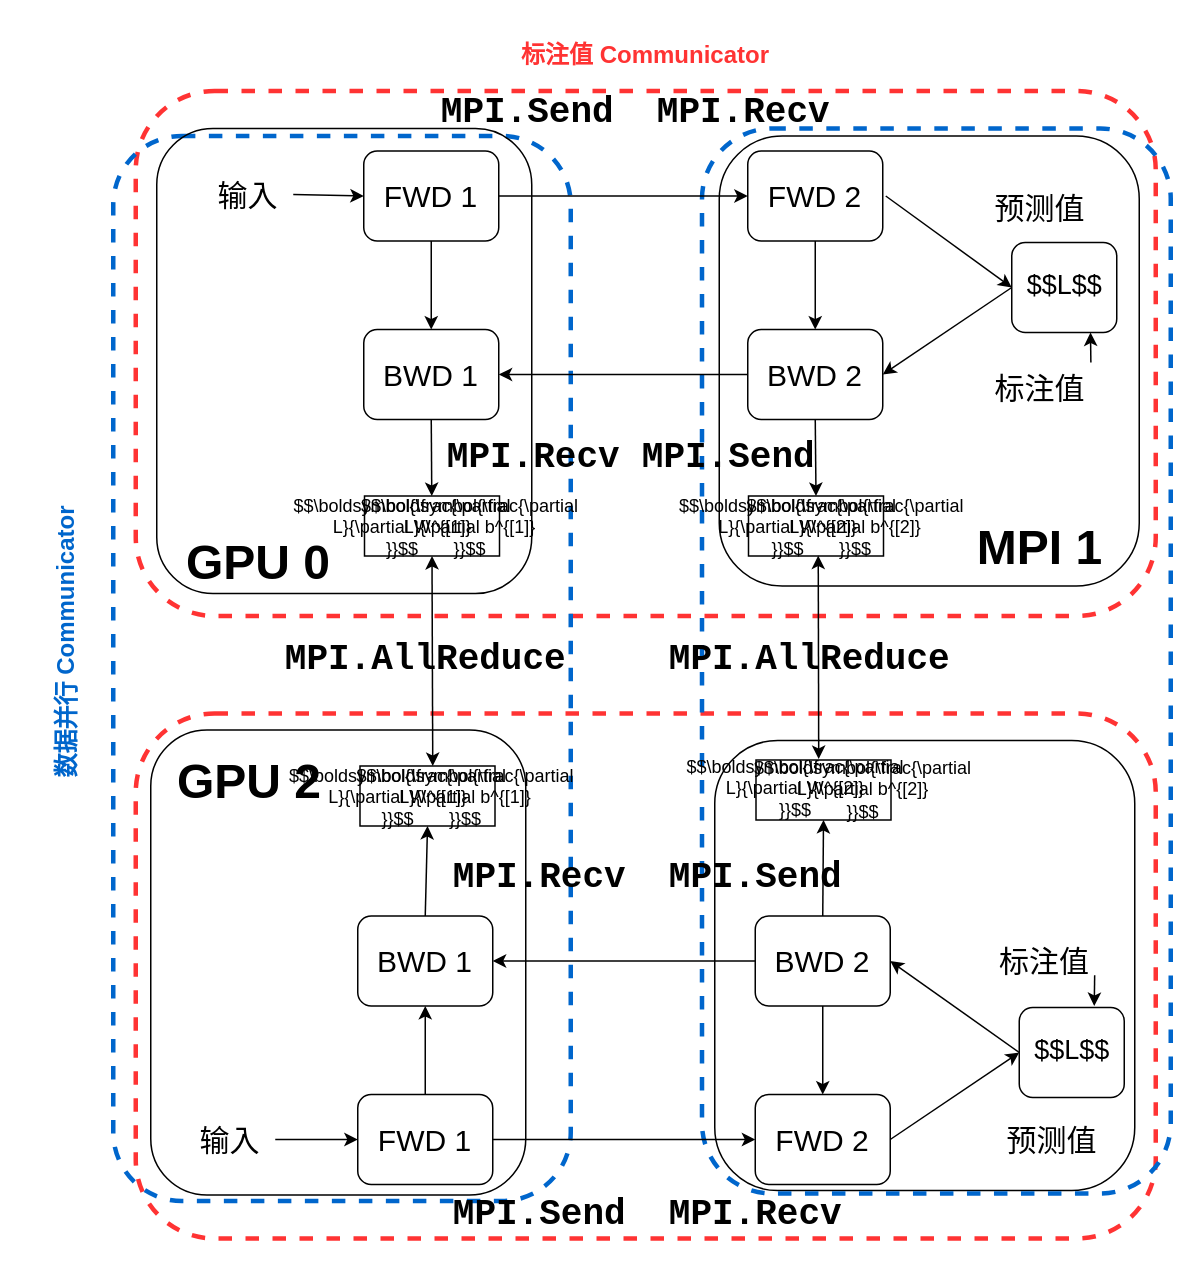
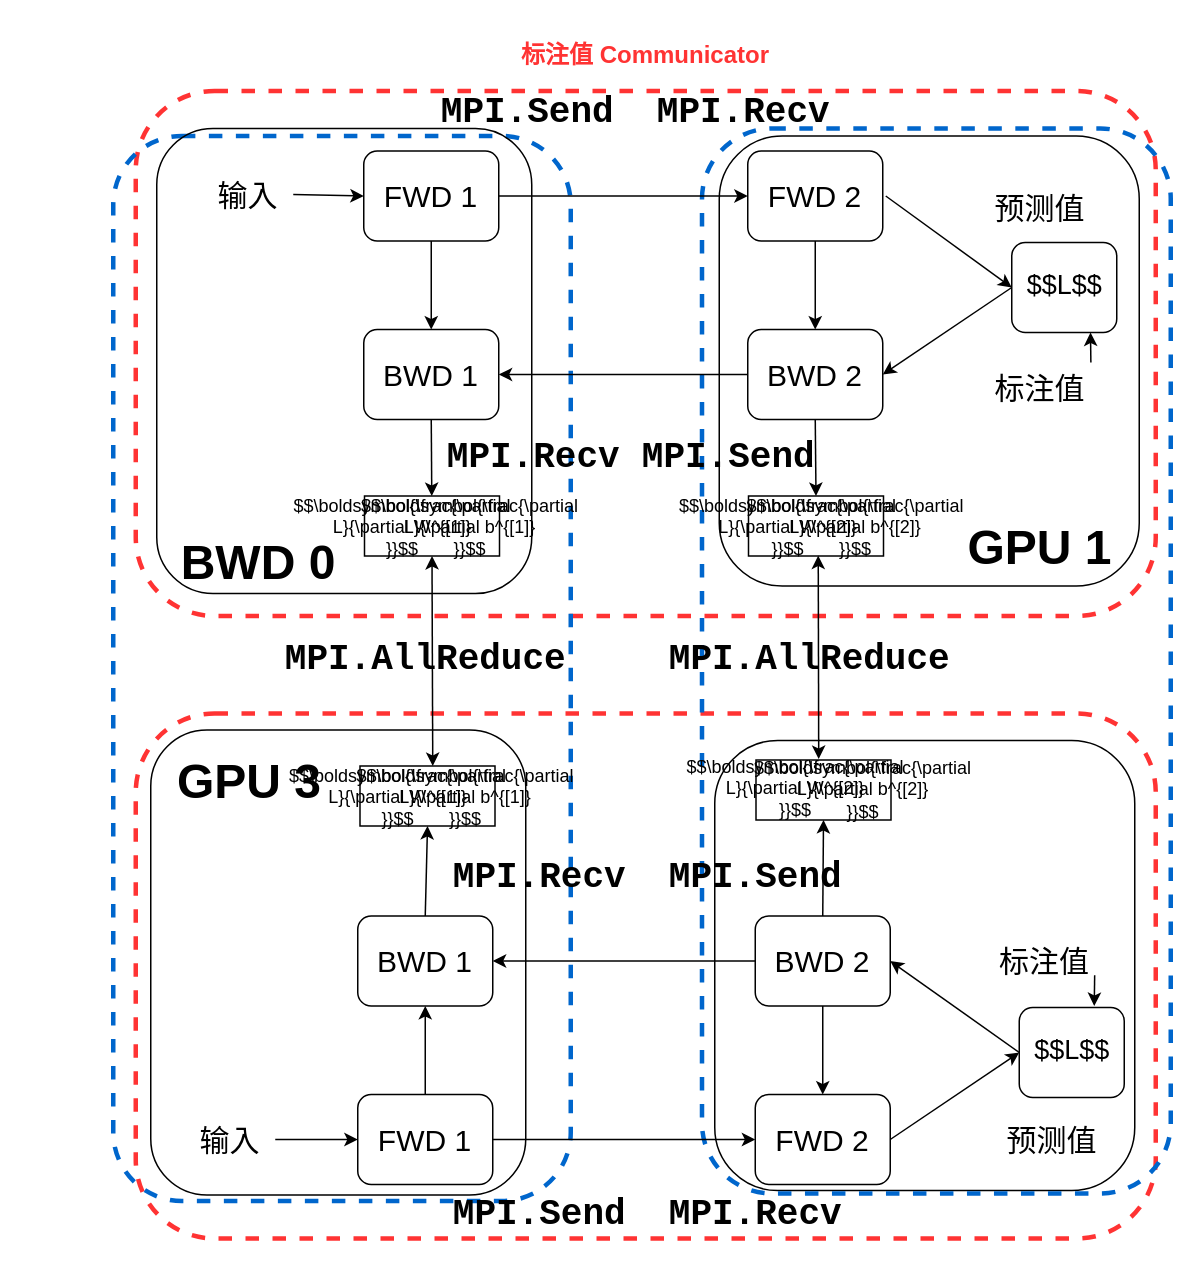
(1040, 548) -> (1040, 548)
(259, 563) -> (259, 563)
(65, 642) -> none
(250, 782) -> (250, 782)
